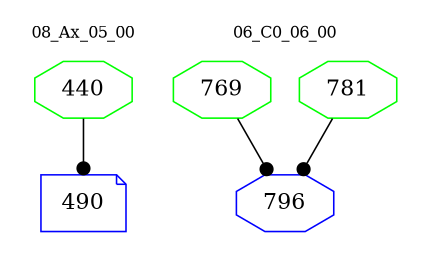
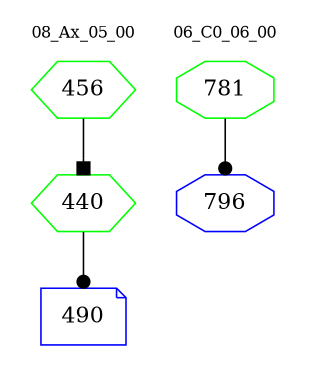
(83, 90) -> (83, 203)
none -> (83, 90)
(222, 90) -> none
